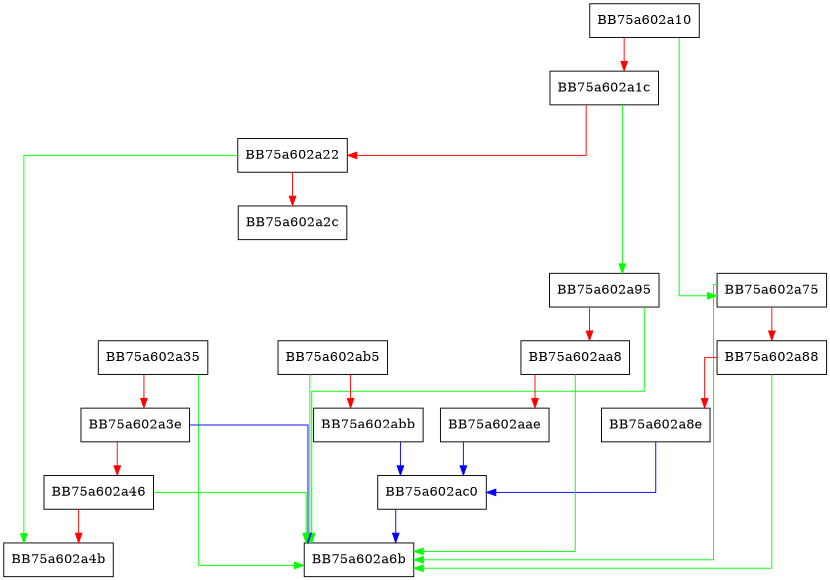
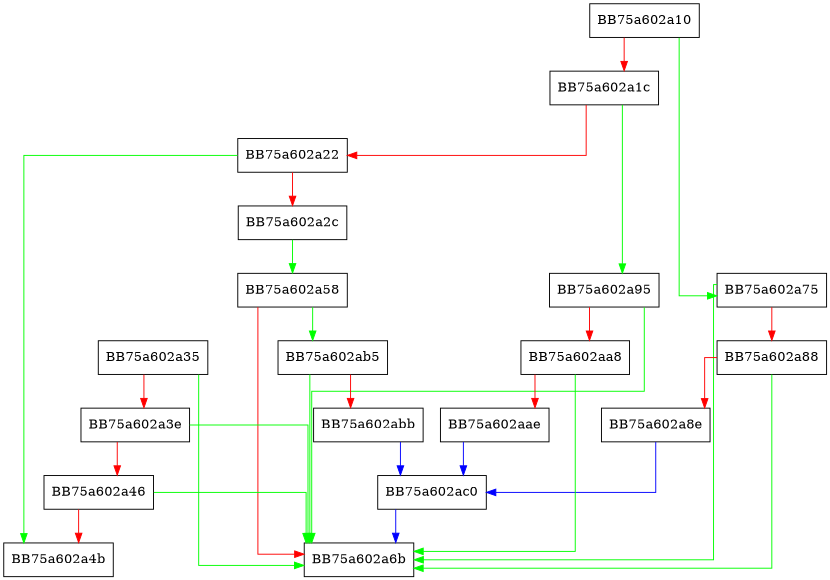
none -> (293, 290)
(303, 425) -> (303, 425)
